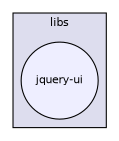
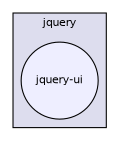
(60, 23) -> (60, 23)
